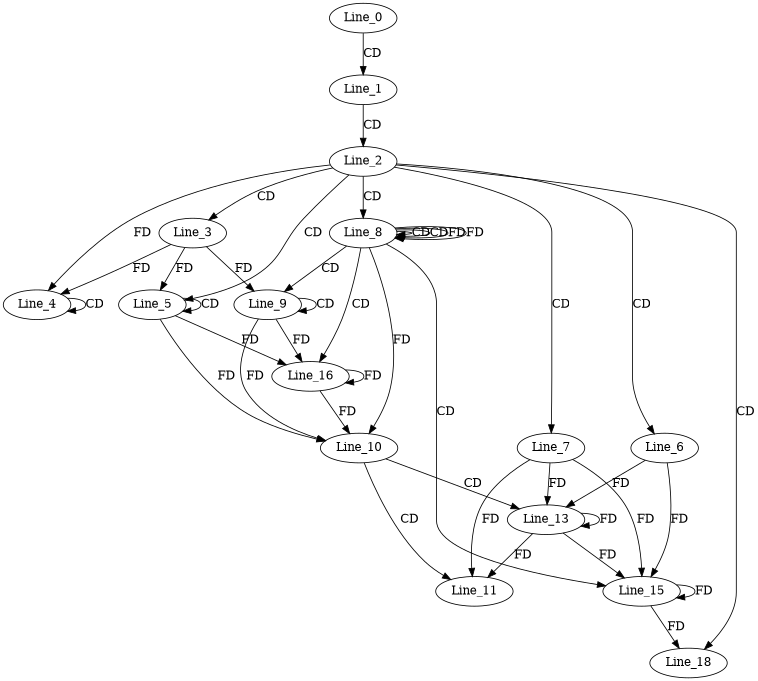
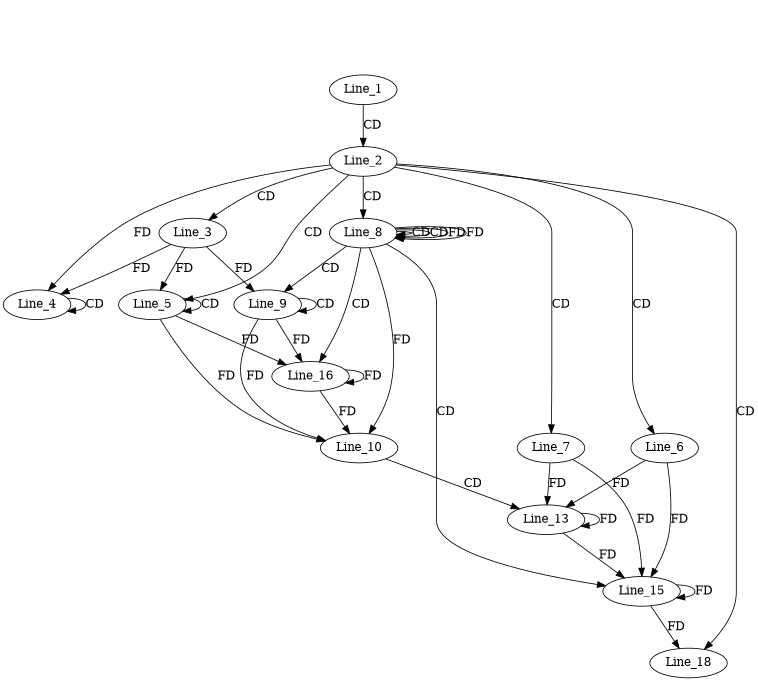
(363, 18) -> none
(474, 591) -> none
